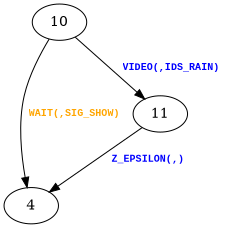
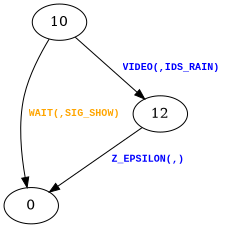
(160, 114) -> (160, 114)
(31, 206) -> (31, 206)
